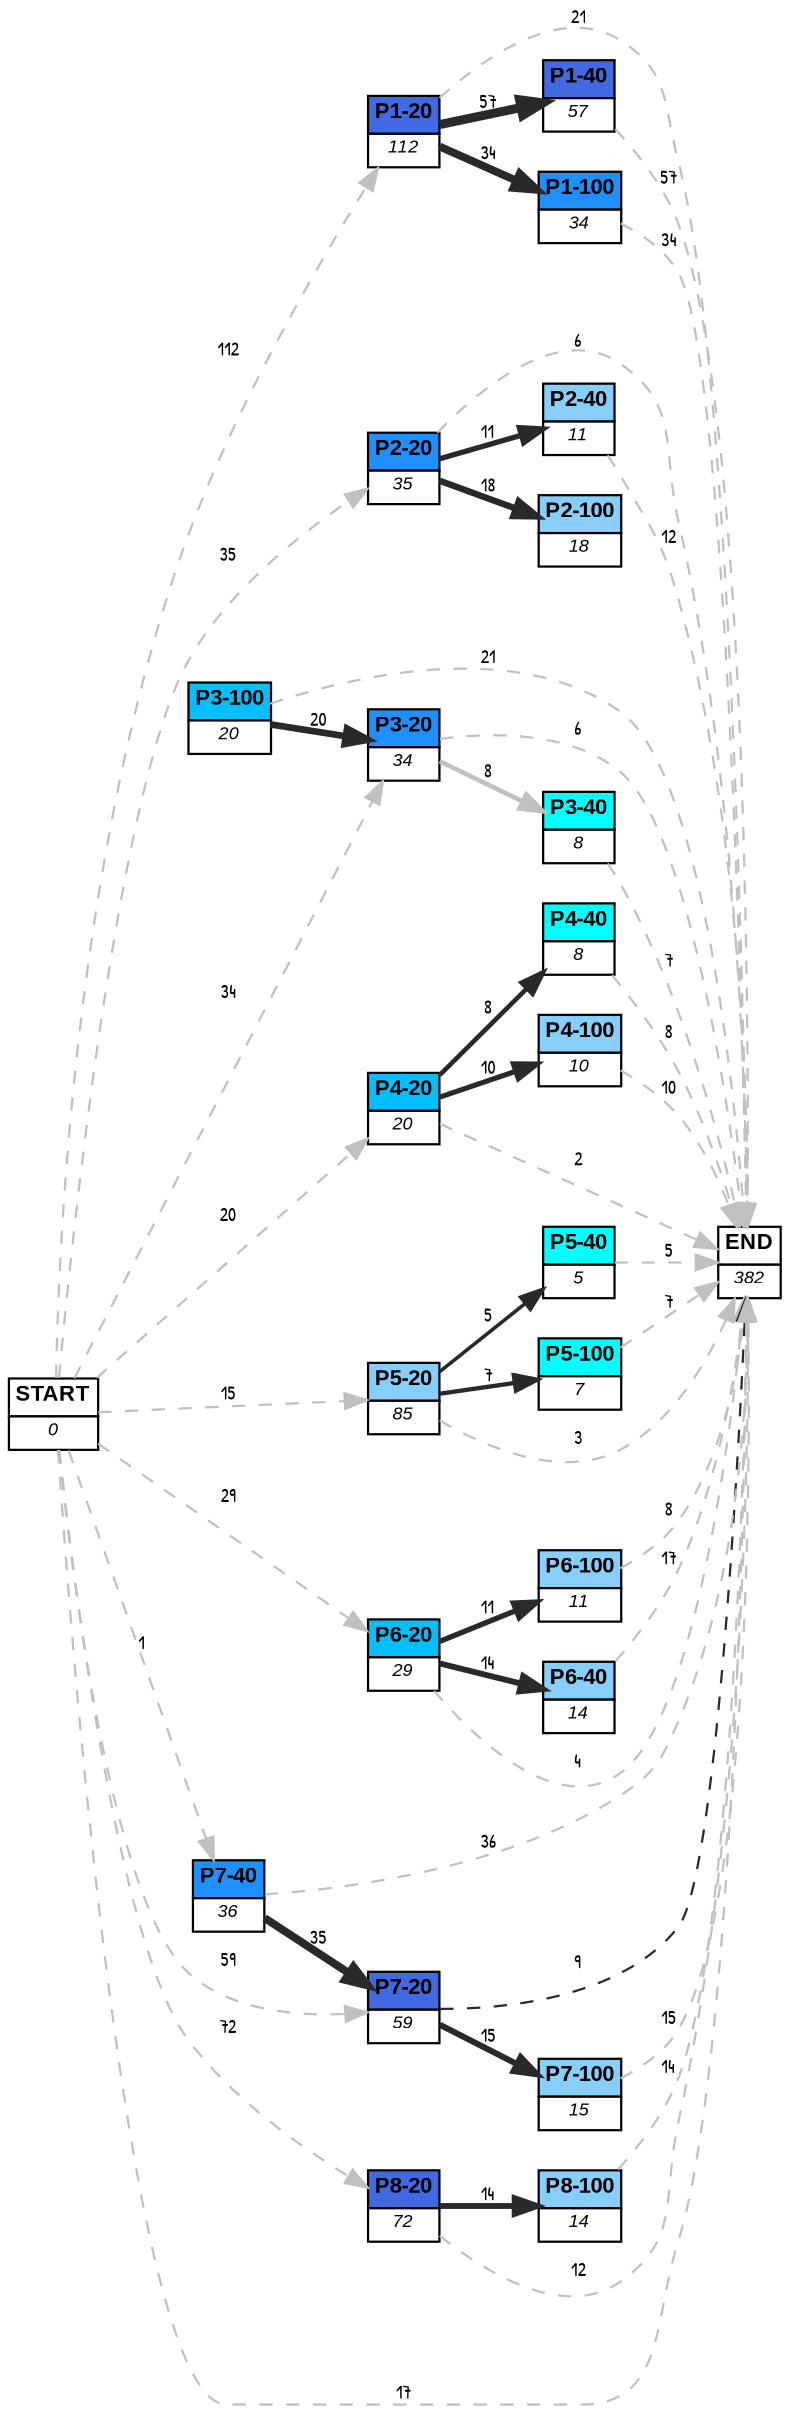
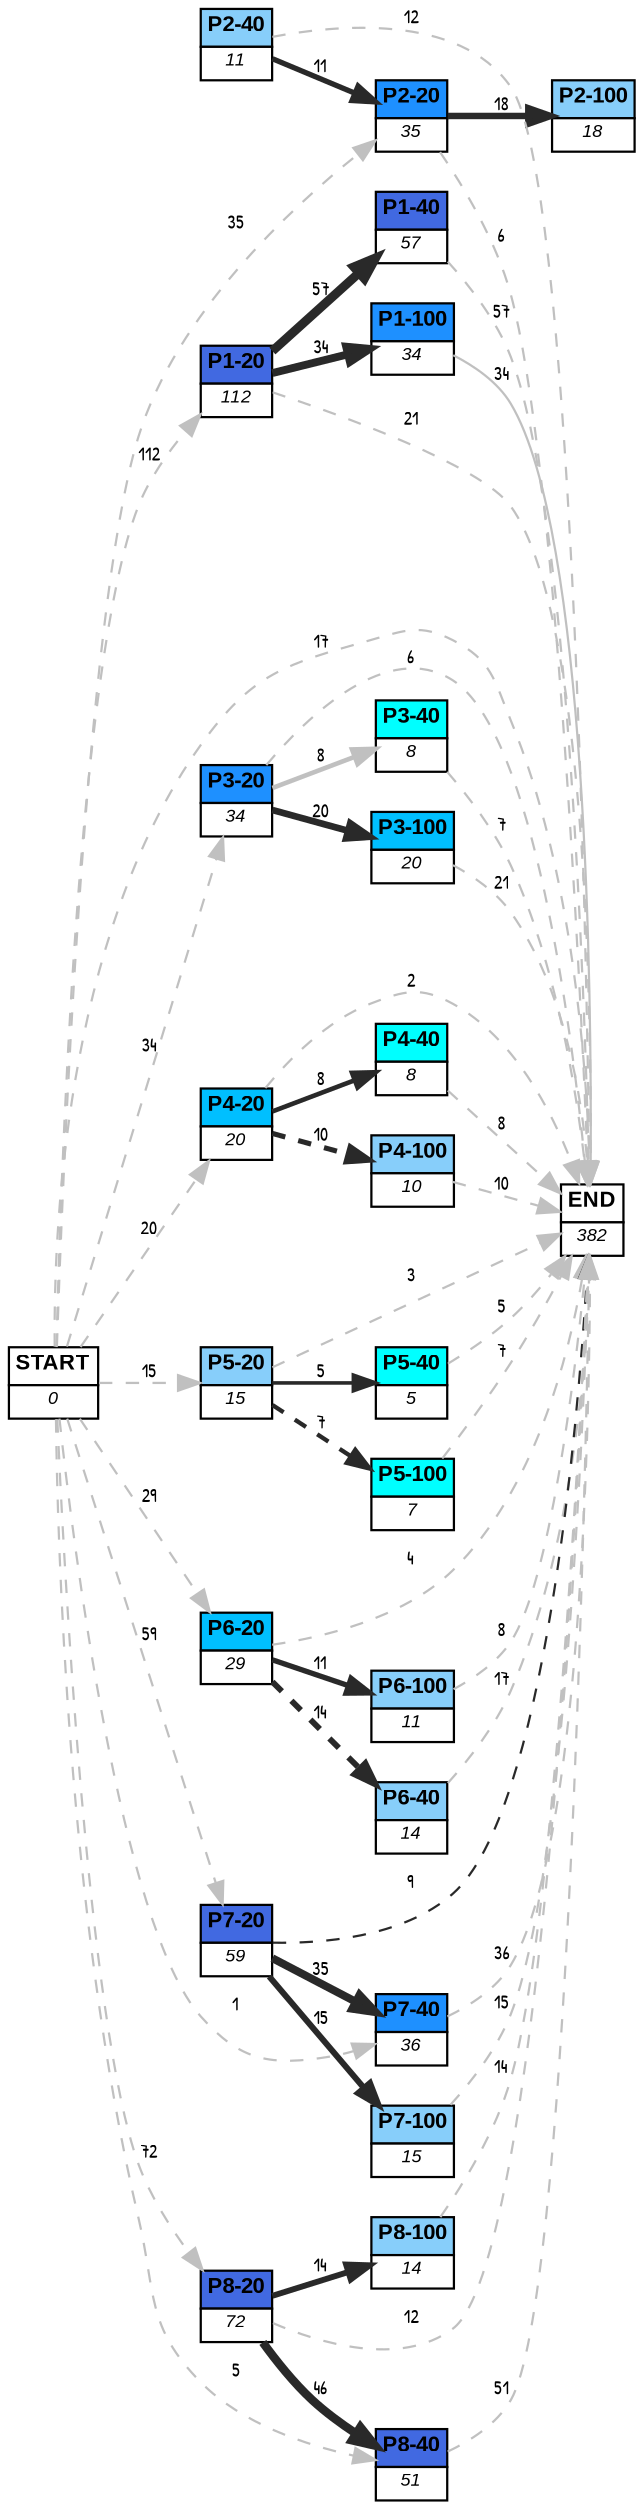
(480, 447) -> (313, 76)
(728, 698) -> (577, 740)
(308, 730) -> (310, 820)
(478, 1084) -> (310, 1144)
(477, 1388) -> (311, 1431)
(404, 1414) -> (236, 1399)
(480, 1674) -> (316, 1725)
(307, 1946) -> (314, 1980)
none -> (412, 2465)
